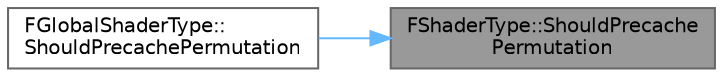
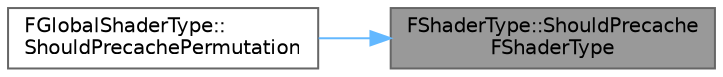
(553, 38) -> (553, 38)
